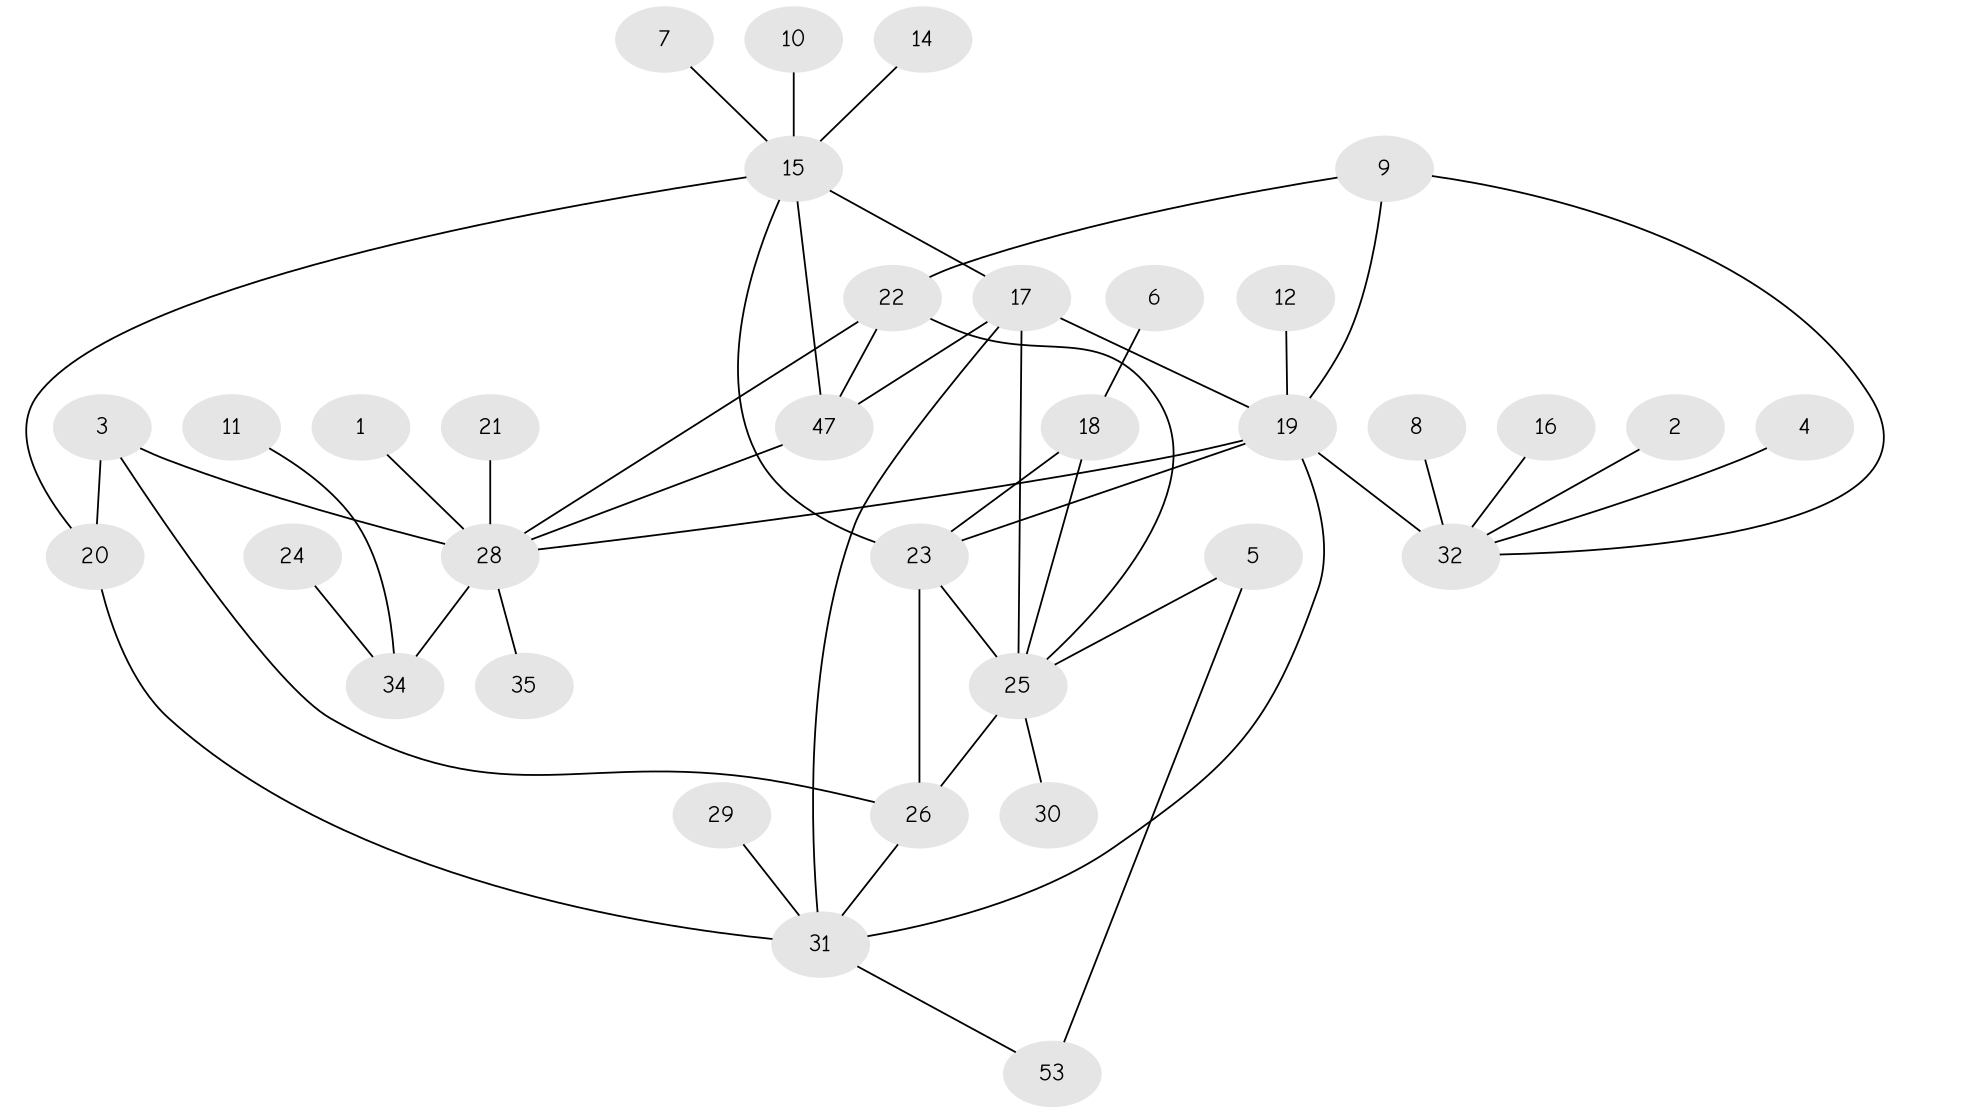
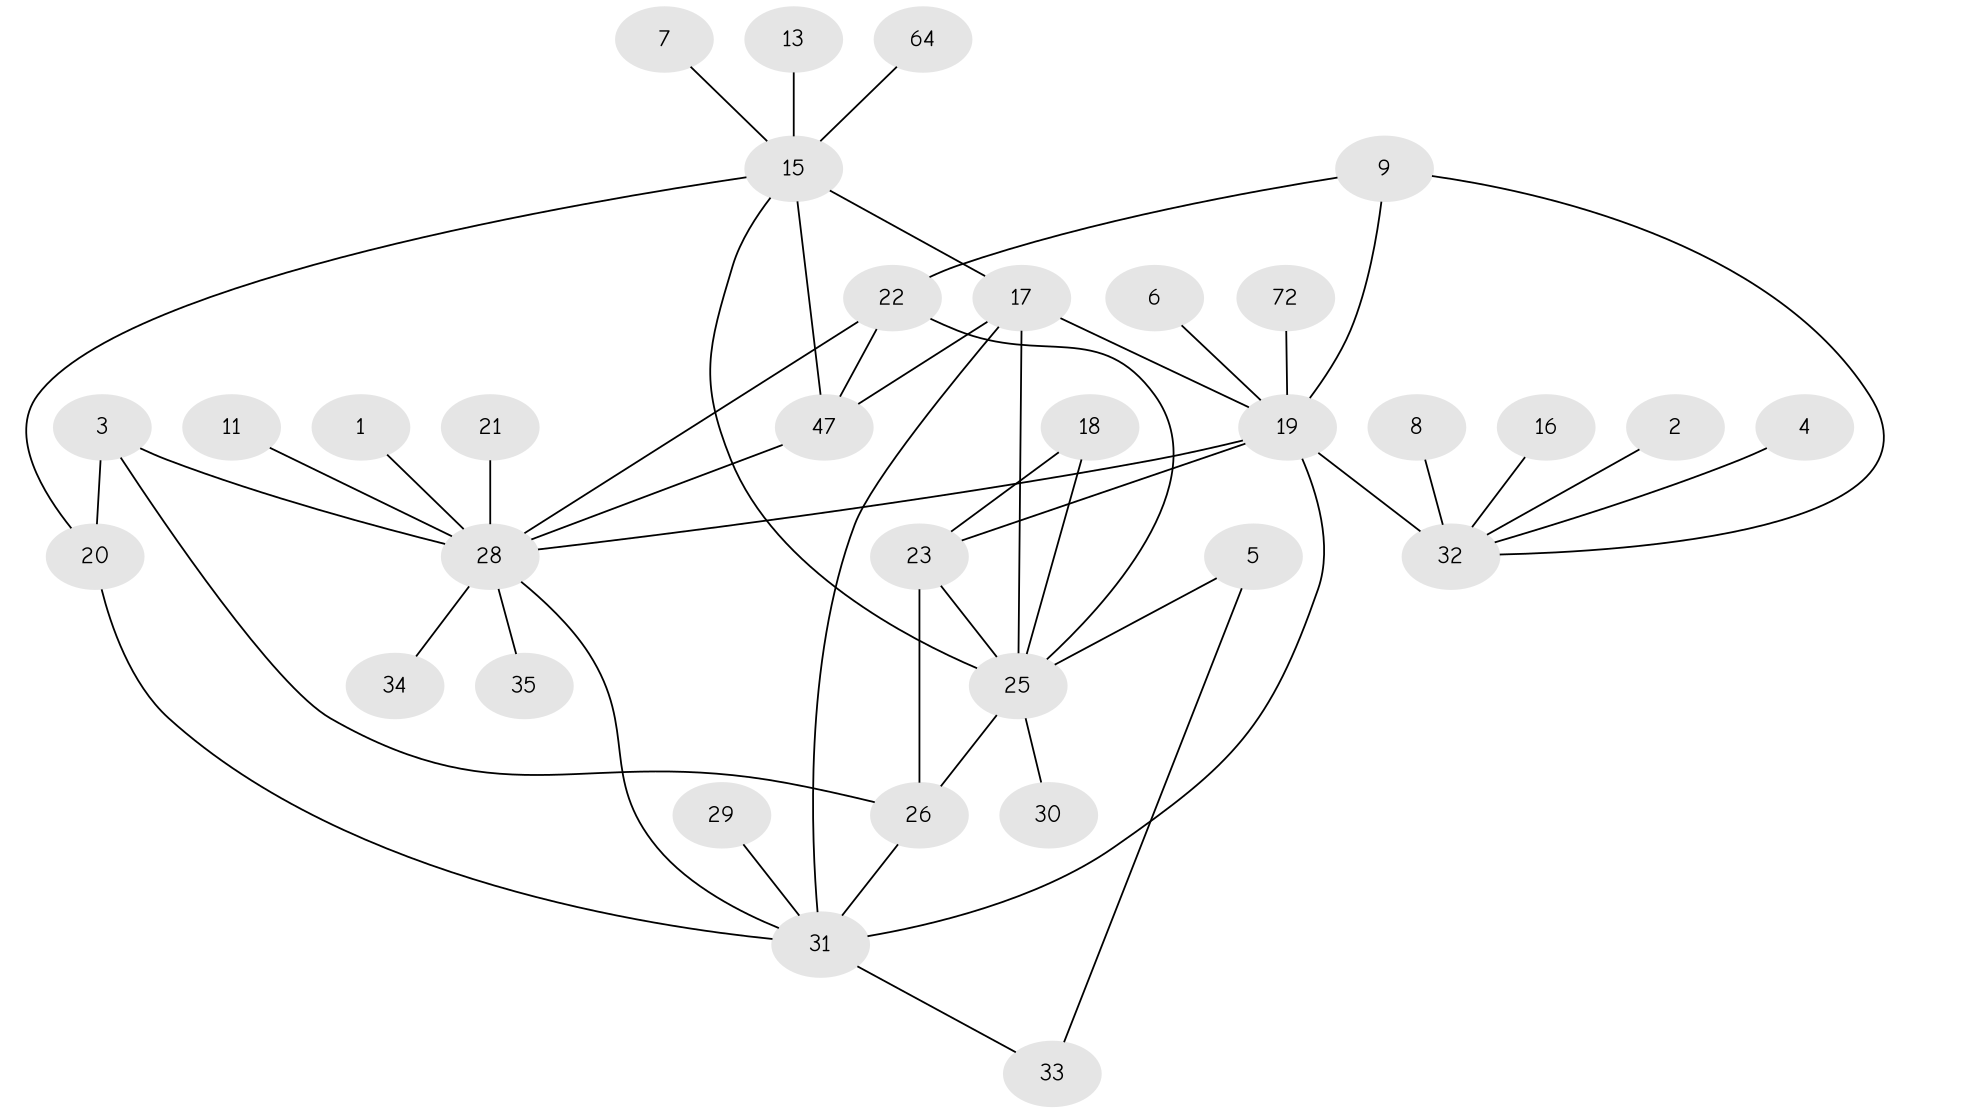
(794, 40) -> (794, 40)
(923, 40) -> (923, 40)
(1286, 298) -> (1286, 298)
(1116, 375) -> (1221, 363)
(743, 411) -> (743, 483)
(365, 538) -> (361, 492)
(293, 557) -> none
none -> (626, 787)
(1052, 1074) -> (1052, 1074)
